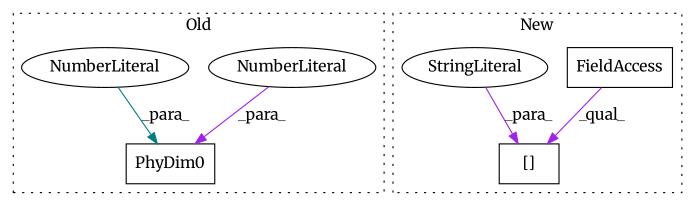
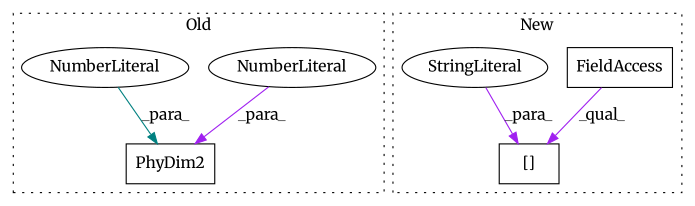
(170, 164) -> (170, 164)
